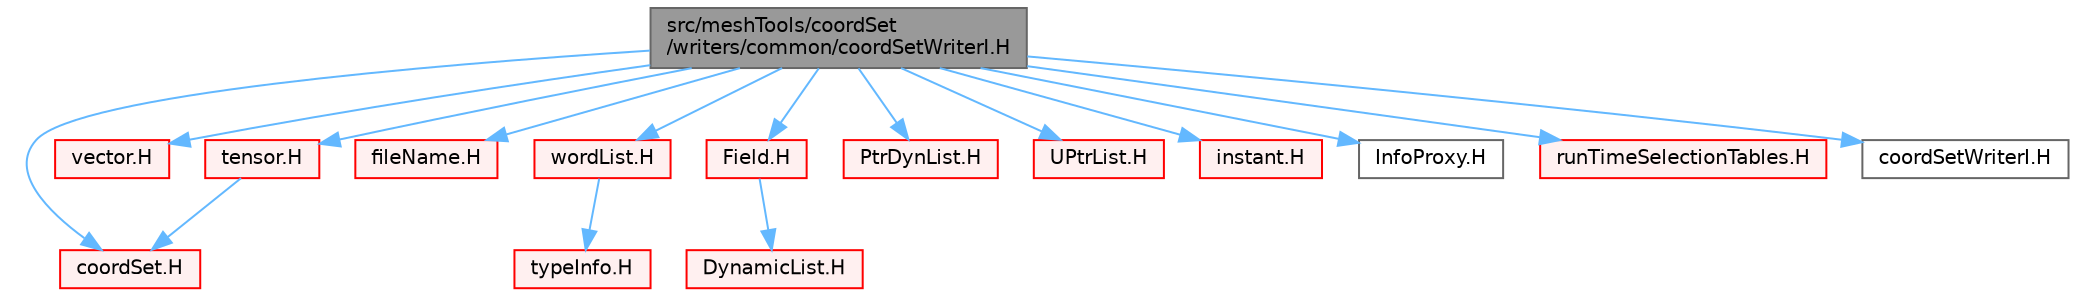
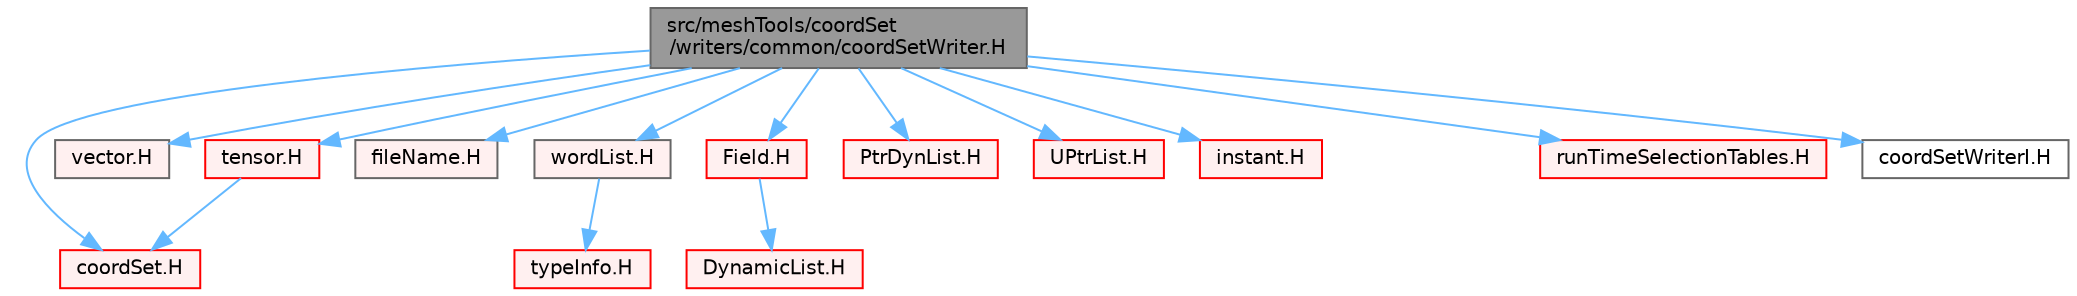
(839, 38) -> (839, 38)
(112, 159) -> (112, 159)
(426, 159) -> (426, 159)
(602, 159) -> (602, 159)
(1431, 159) -> none
